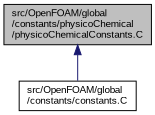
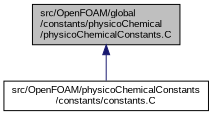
(78, 96) -> (106, 96)
